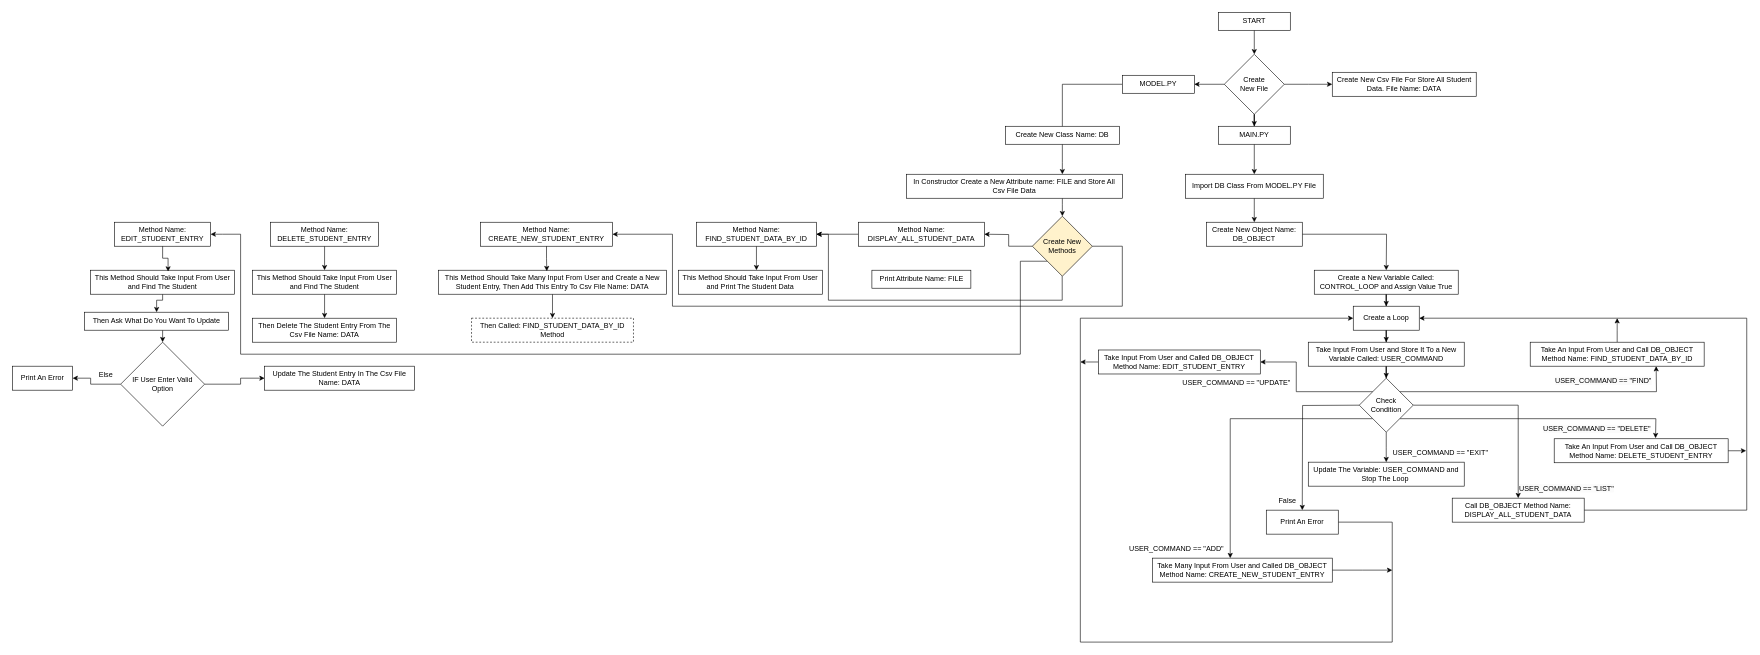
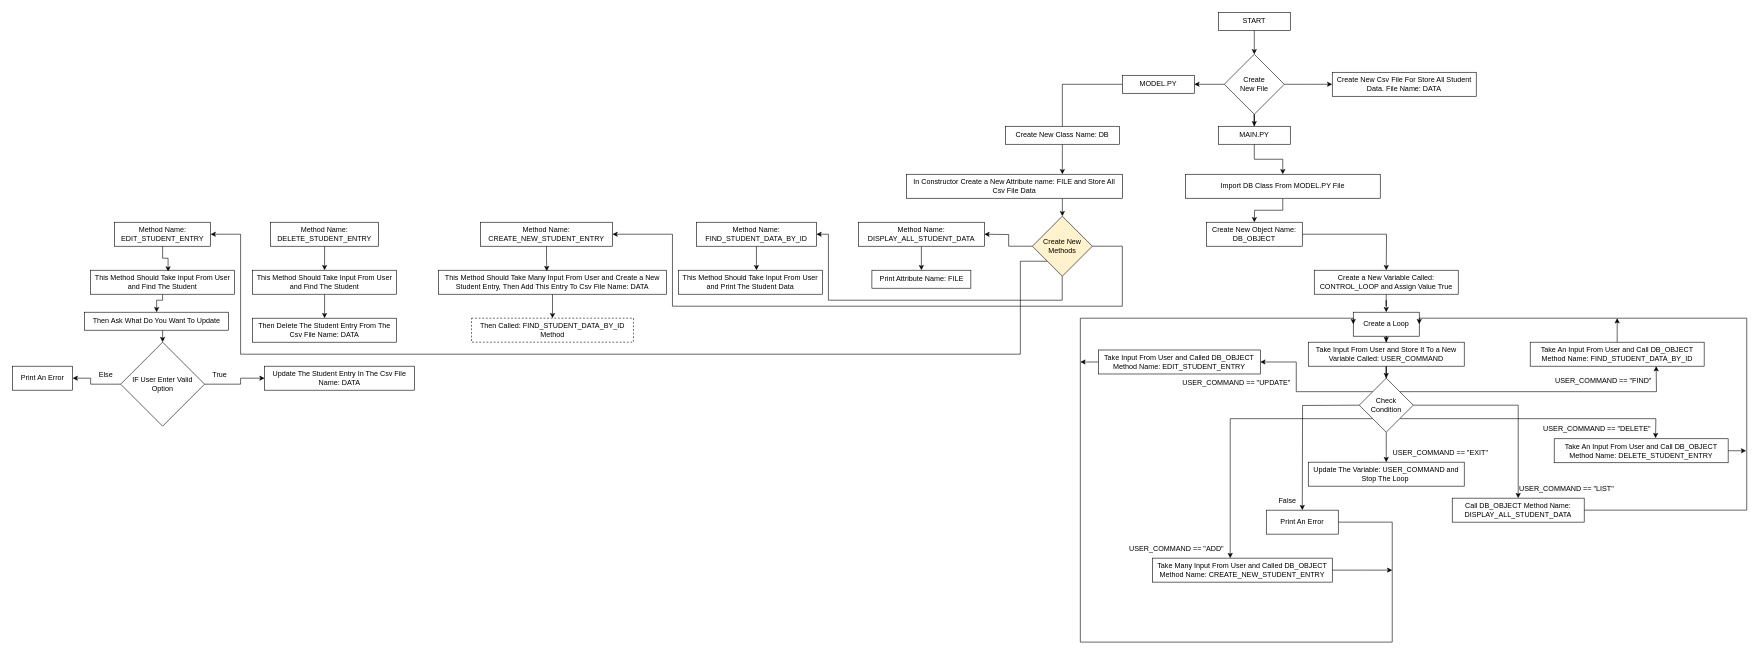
(1254, 186) -> (1283, 186)
(844, 234) -> (921, 256)
(1386, 318) -> (1386, 324)
none -> (219, 375)
